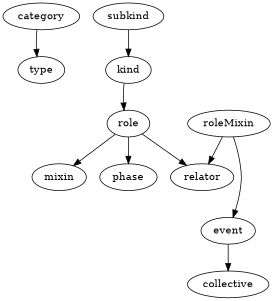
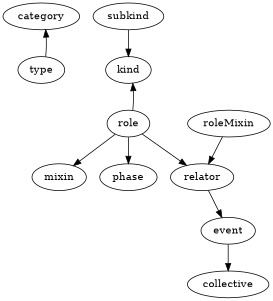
(36, 39) -> (46, 47)
(123, 93) -> (133, 101)
(241, 173) -> (213, 201)
